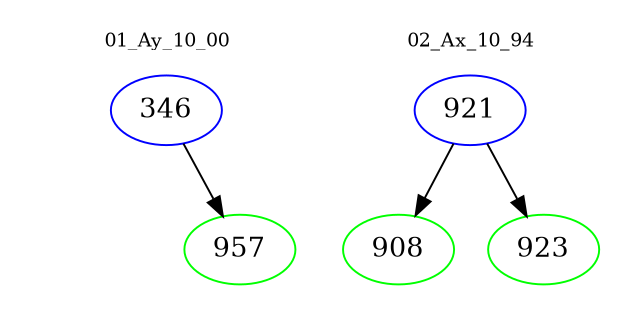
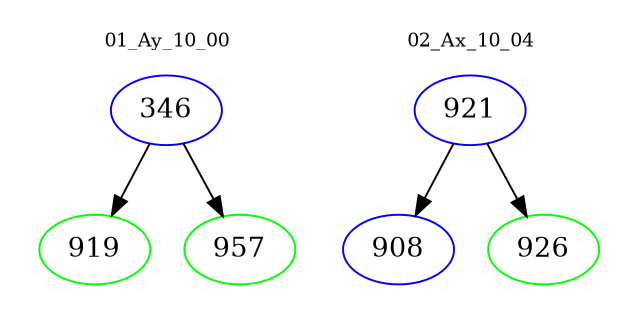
(471, 42) -> (471, 42)
none -> (95, 250)
(399, 250) -> (399, 250)
(544, 250) -> (544, 250)
